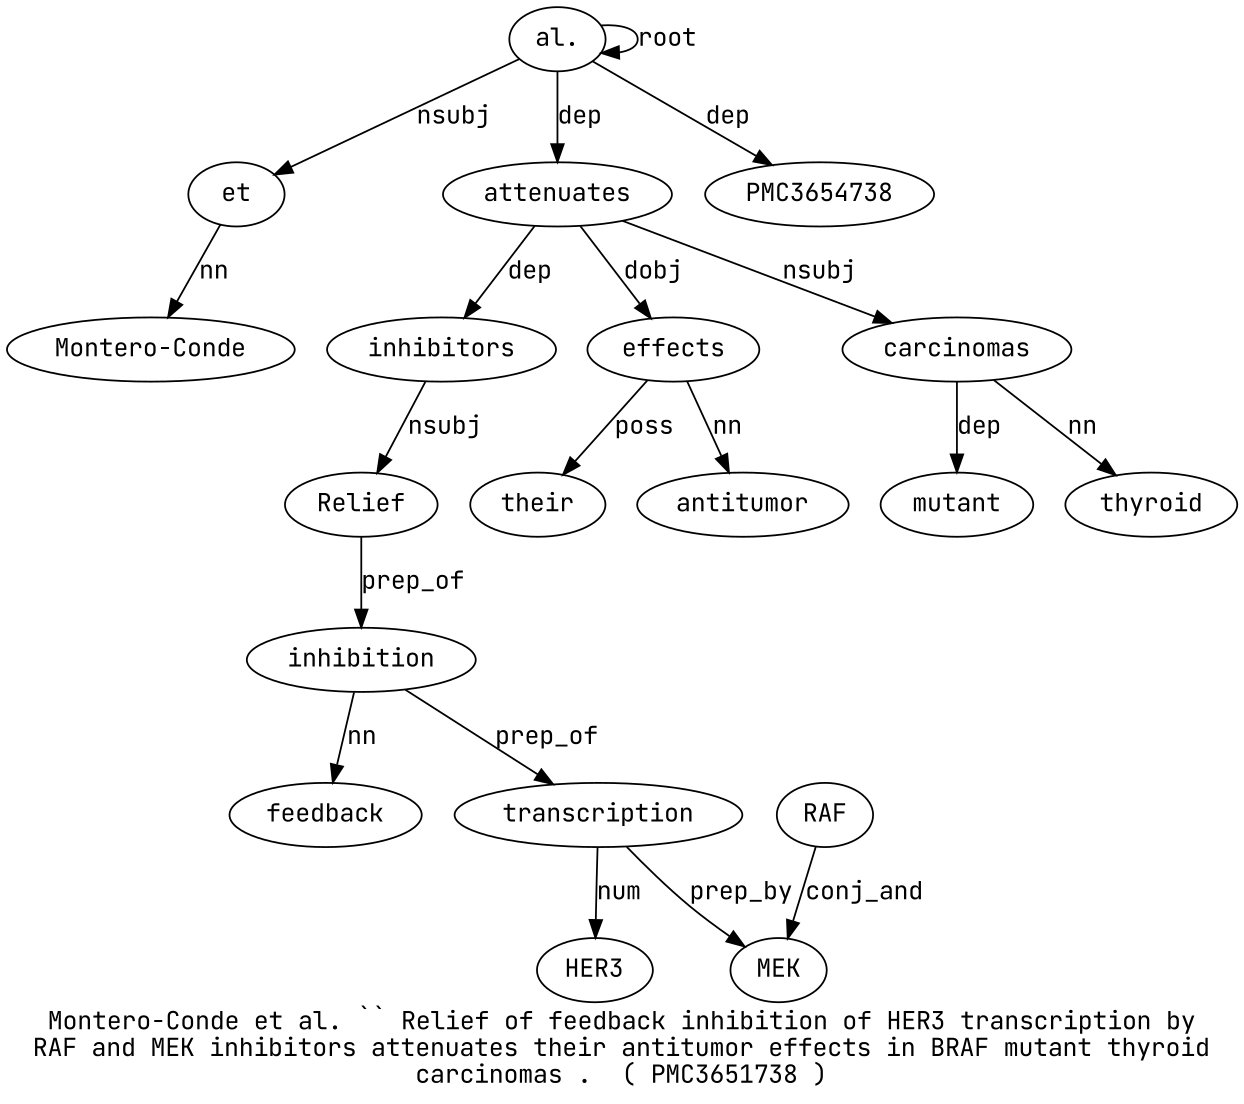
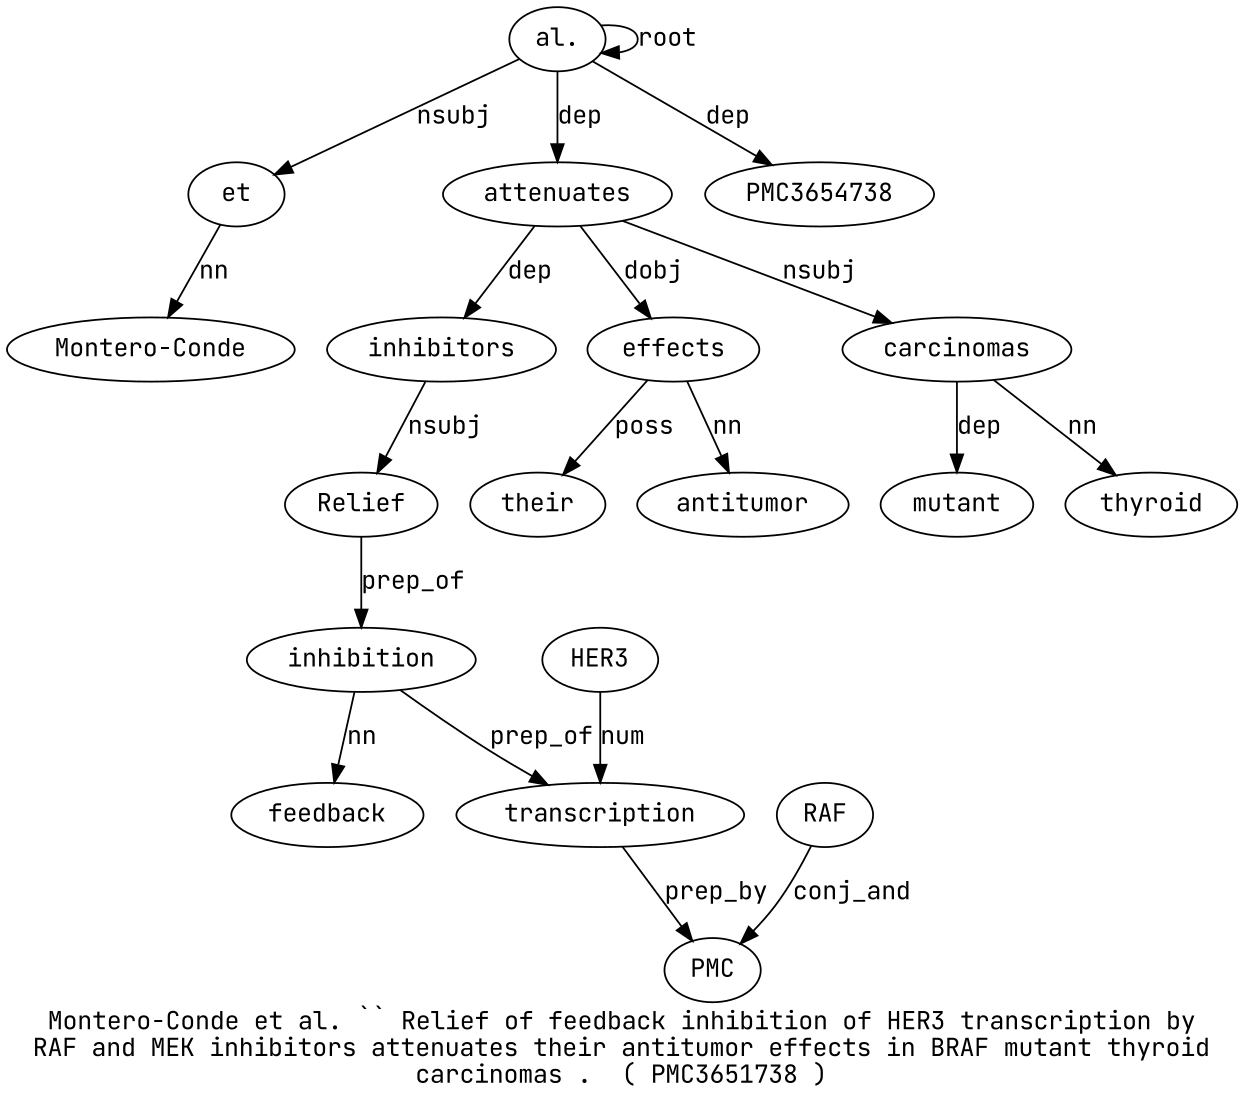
(597, 883) -> (600, 728)
(779, 970) -> (713, 970)
